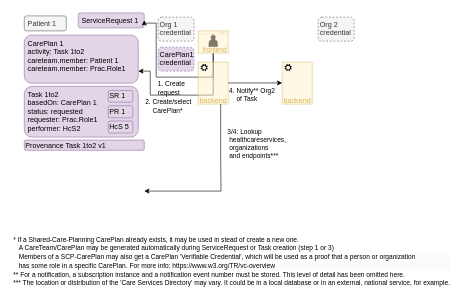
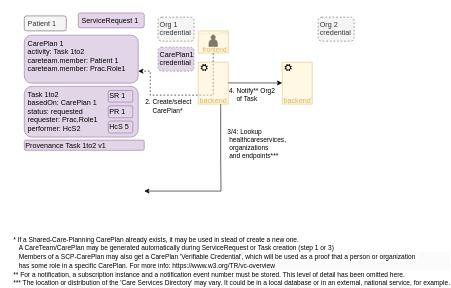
(153, 23) -> none
(150, 95) -> (150, 95)
